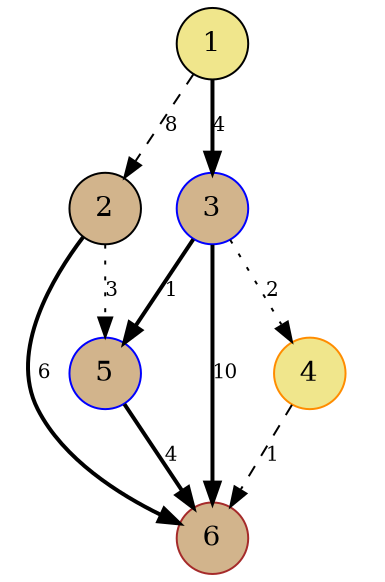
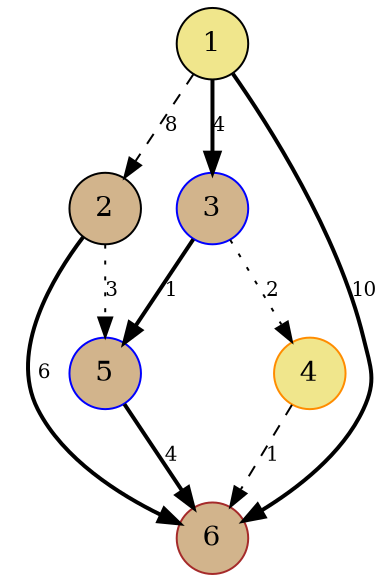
(212, 364) -> (353, 301)
